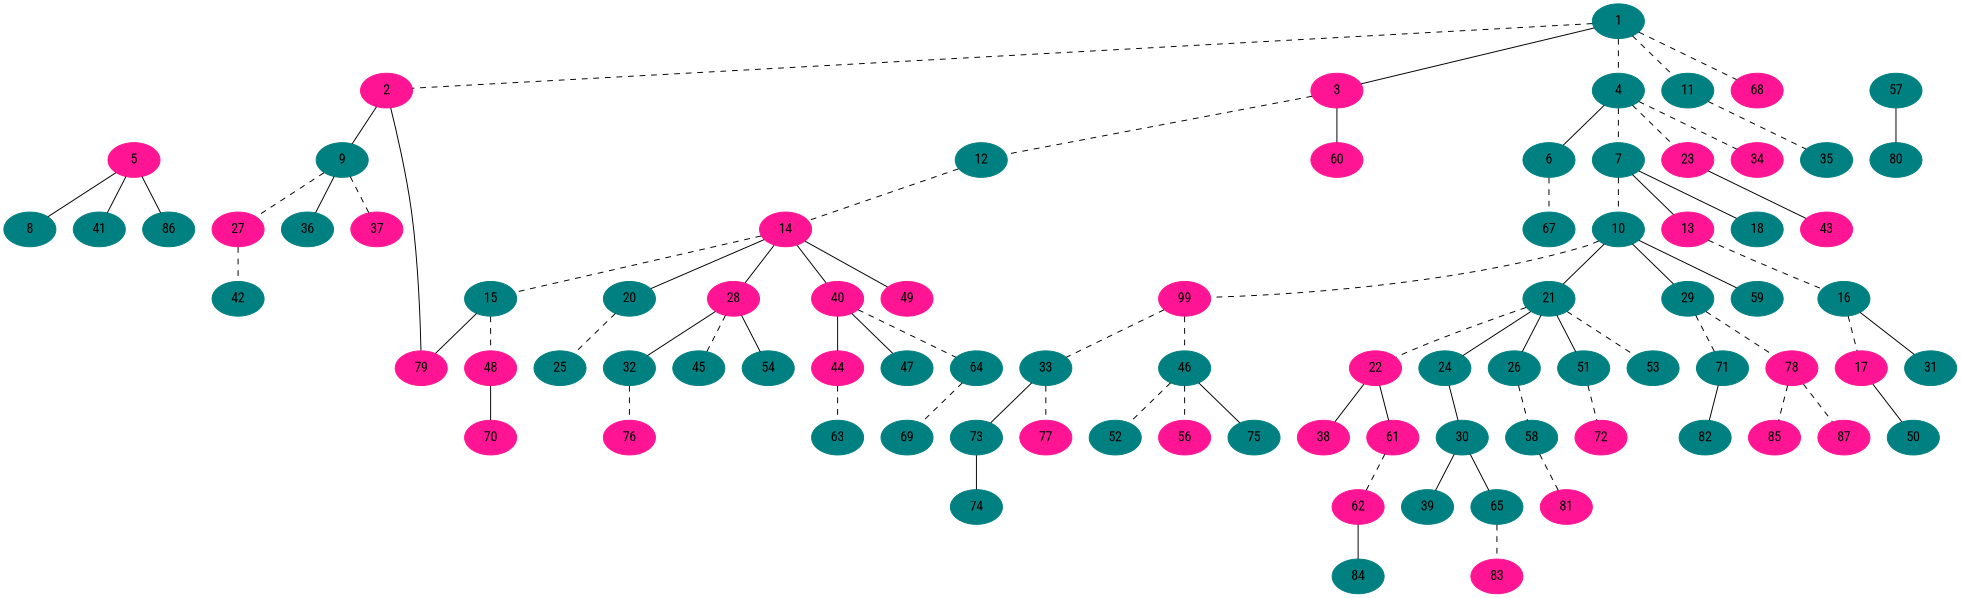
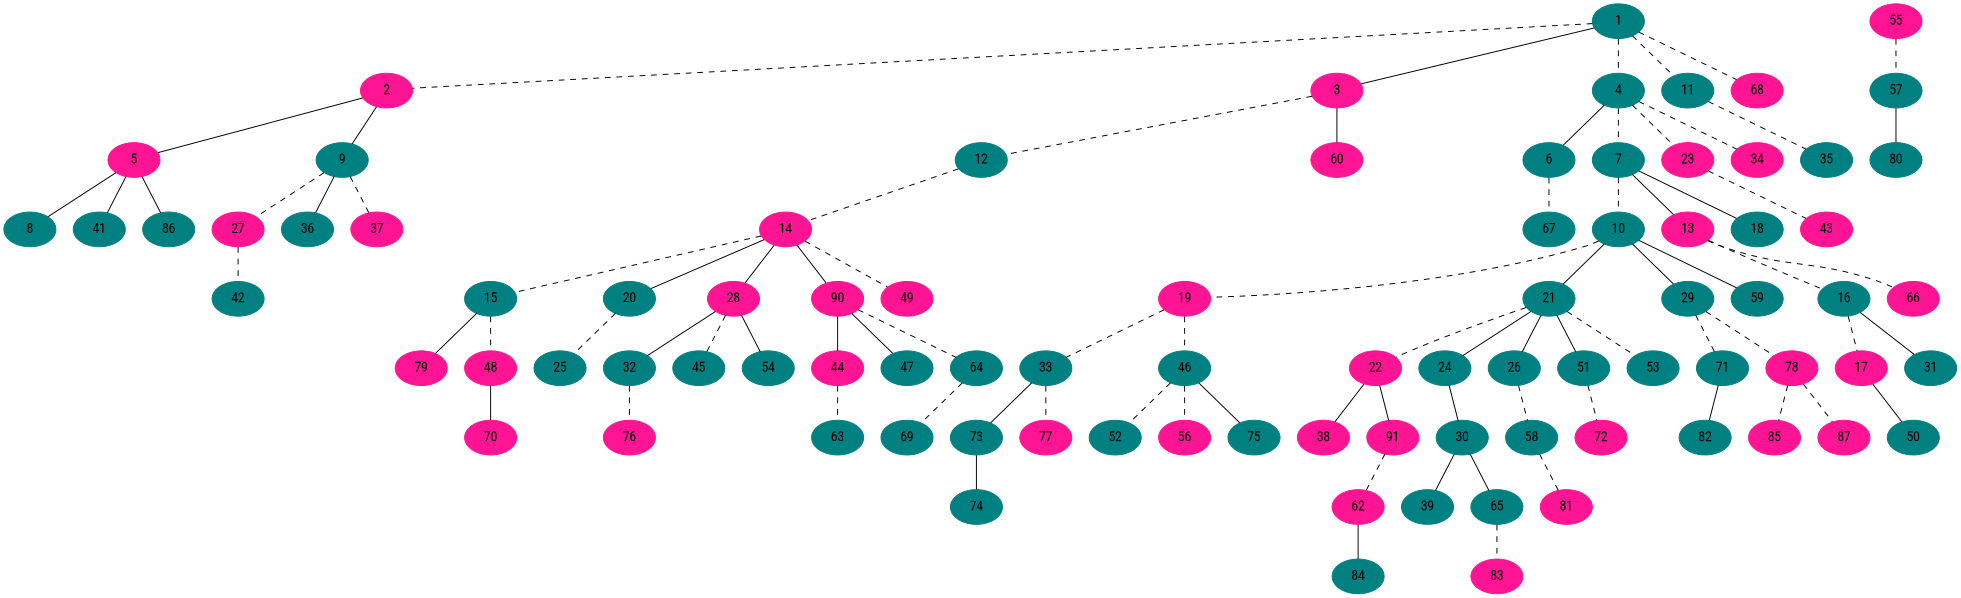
none -> (1896, 21)
(1757, 195) -> (1757, 195)
(414, 228) -> (260, 125)
(846, 264) -> (846, 264)
(838, 299) -> (838, 299)
(1185, 299) -> (1185, 299)
none -> (1913, 299)
(1393, 438) -> (1393, 438)
